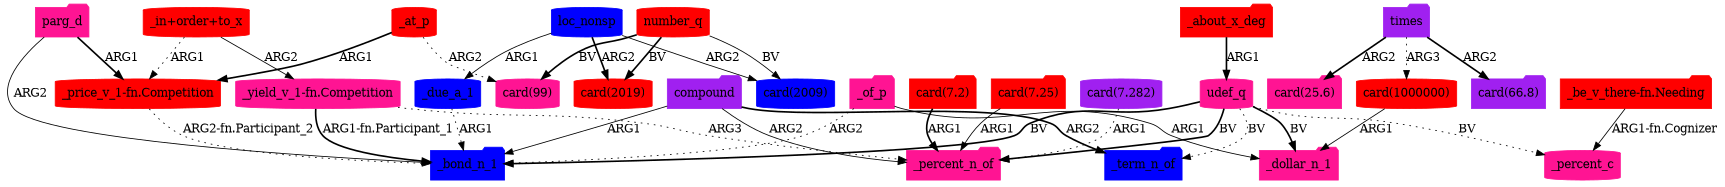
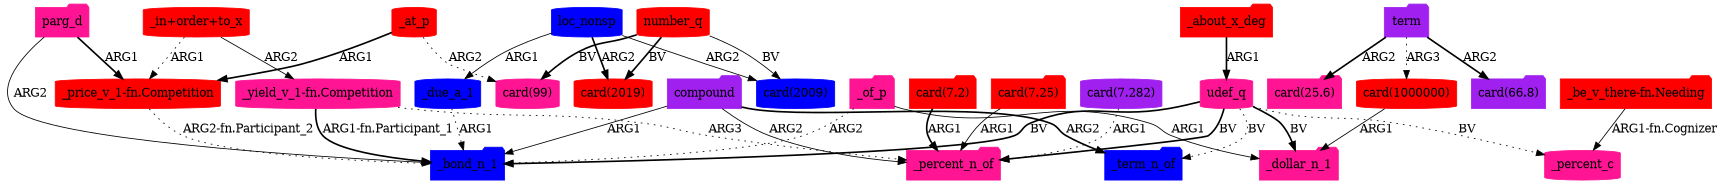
(1406, 22) -> (1406, 22)
